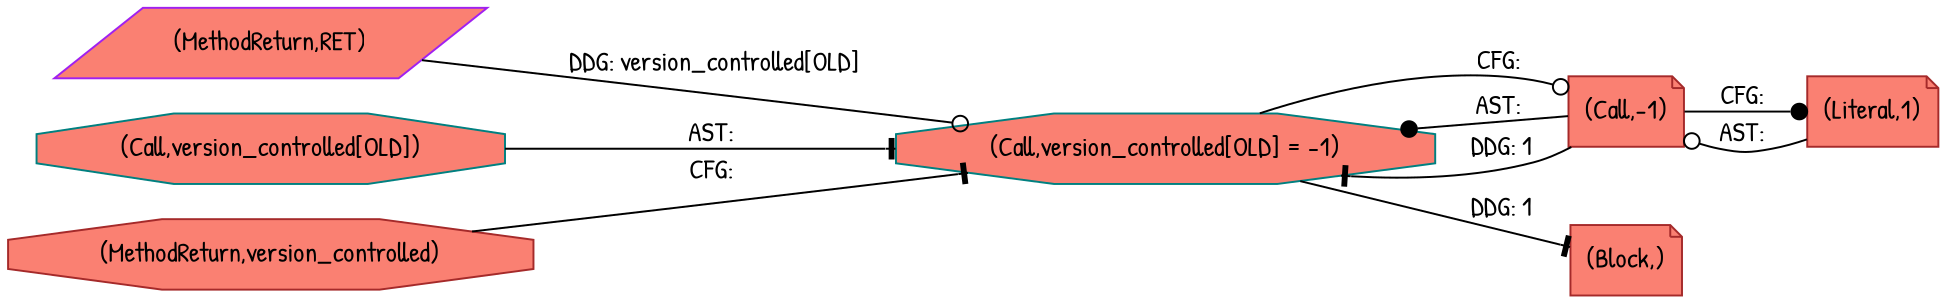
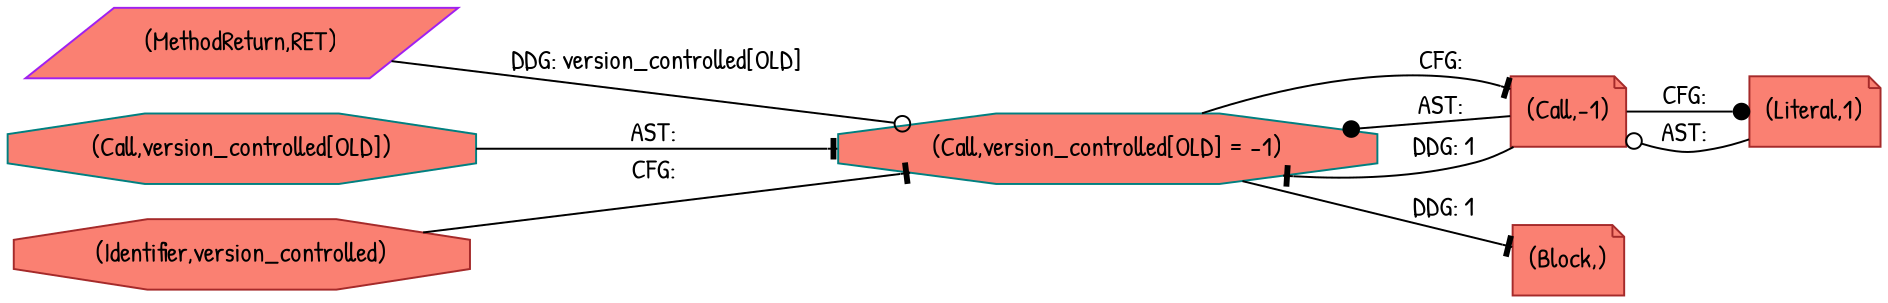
(1405, 80) -> (1350, 80)
(271, 254) -> (242, 254)
